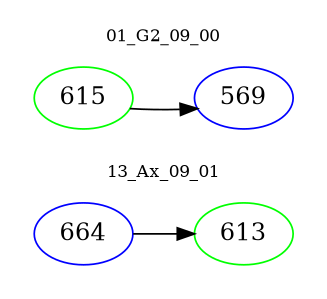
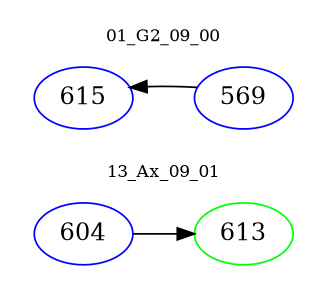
(84, 98) -> (84, 98)
(155, 110) -> (172, 86)
(84, 234) -> (84, 234)
